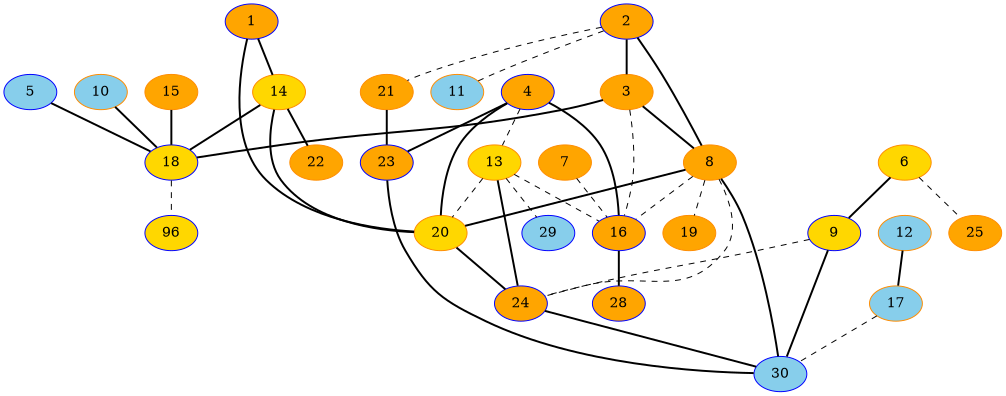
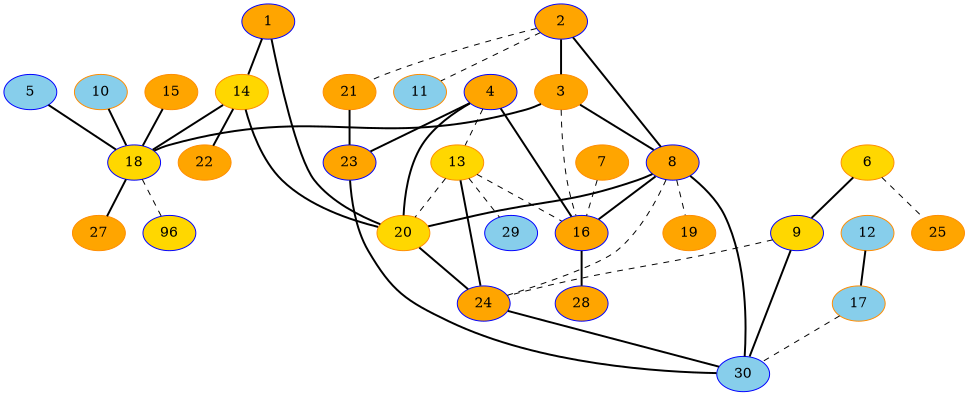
(710, 163) -> (673, 163)
(664, 198) -> (627, 198)
none -> (99, 233)
